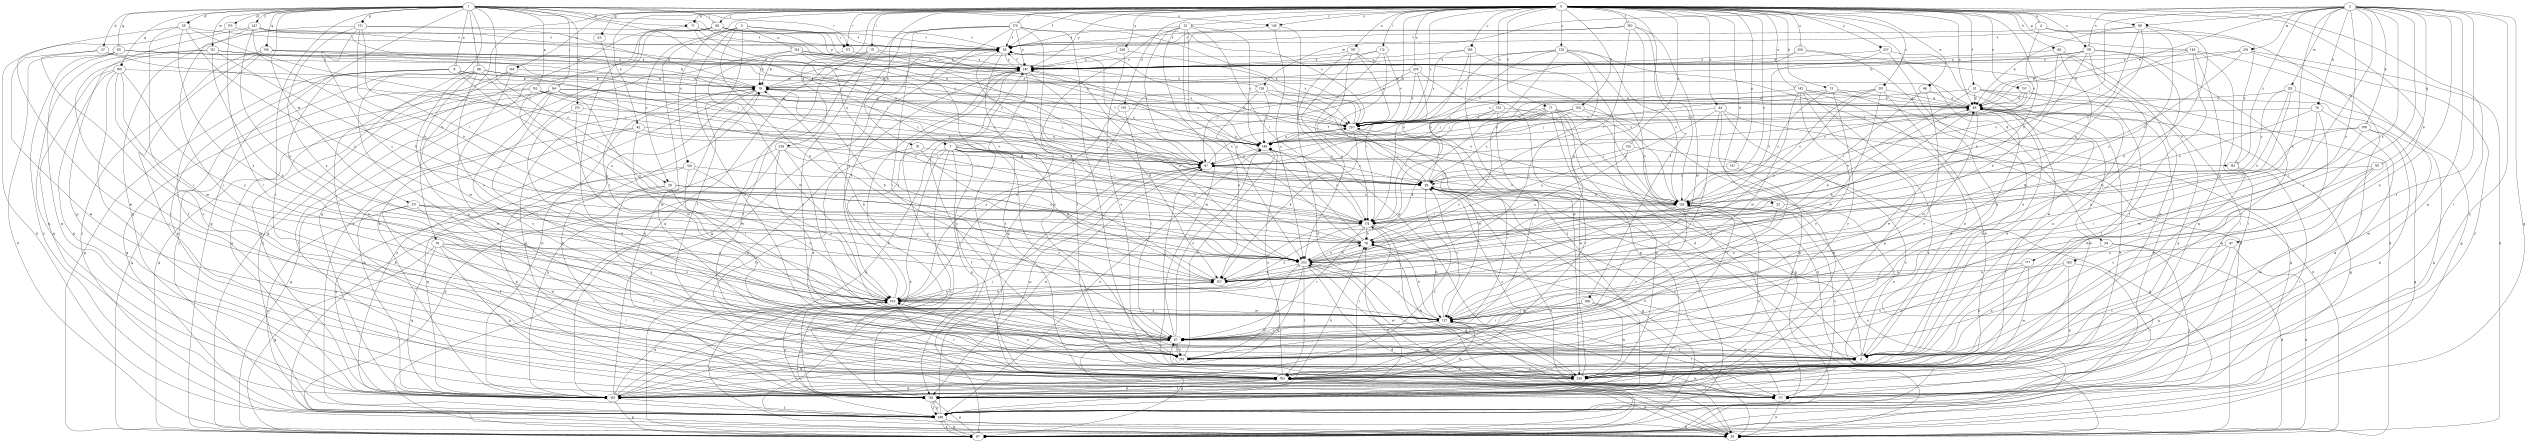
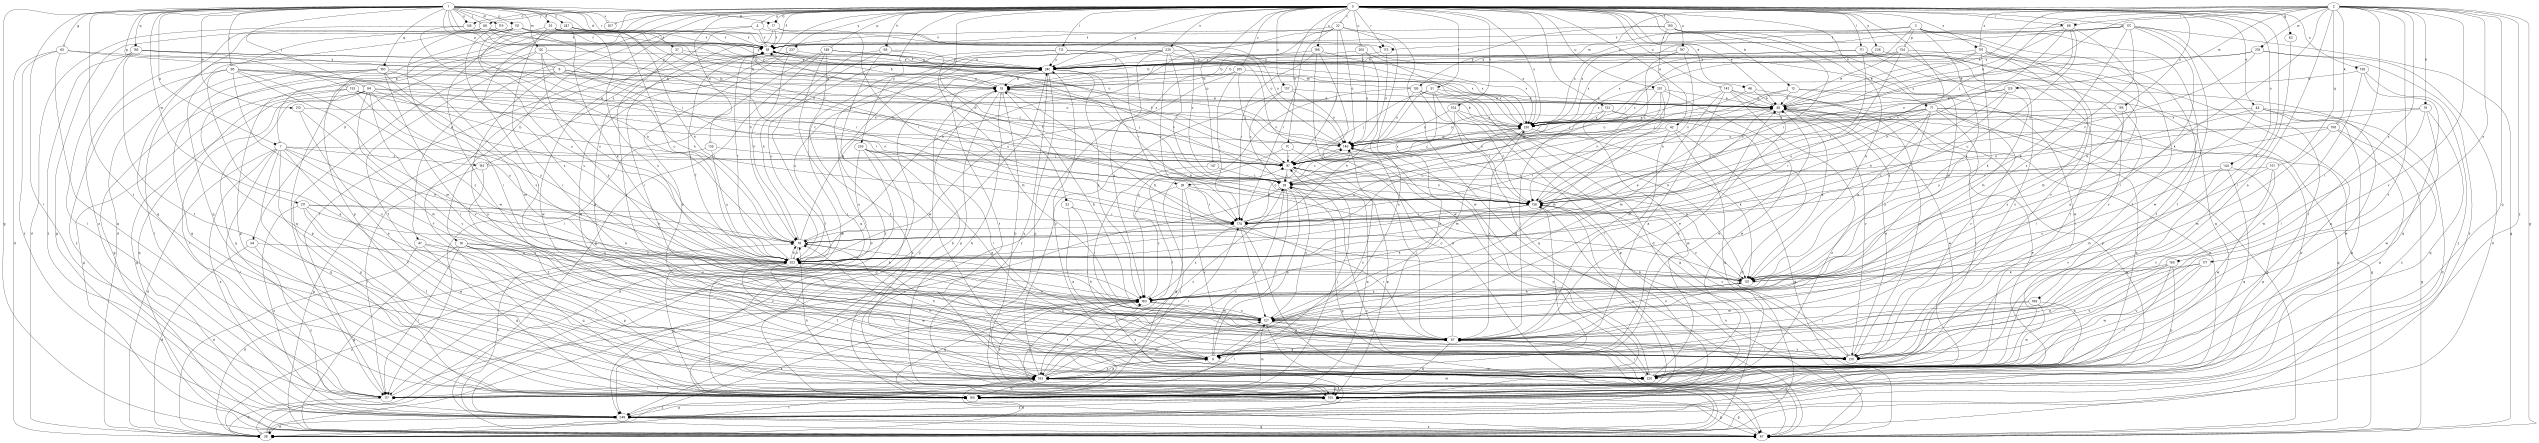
none -> (610, 26)
